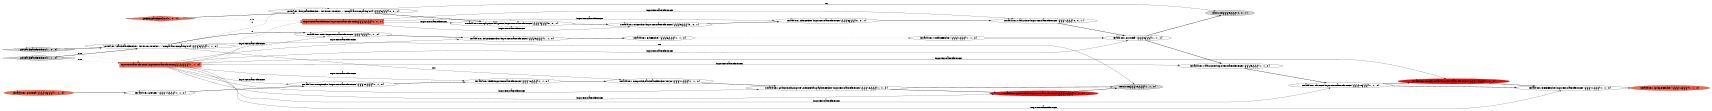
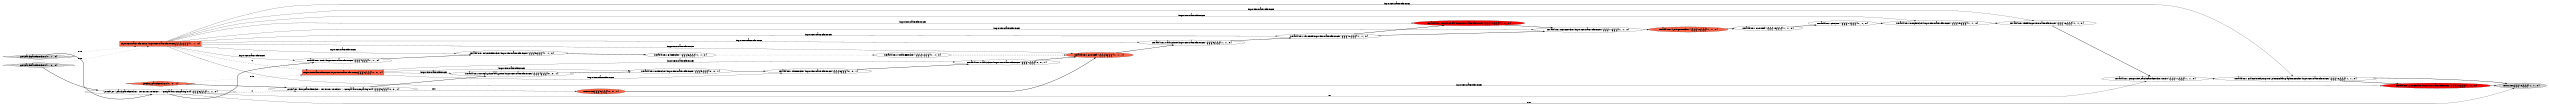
(1230, 13) -> (601, 91)
(1183, 26) -> (864, 91)
none -> (1730, 29)
(1045, 38) -> (1008, 55)
(1138, 38) -> (1099, 55)
(39, 93) -> (1768, 28)
